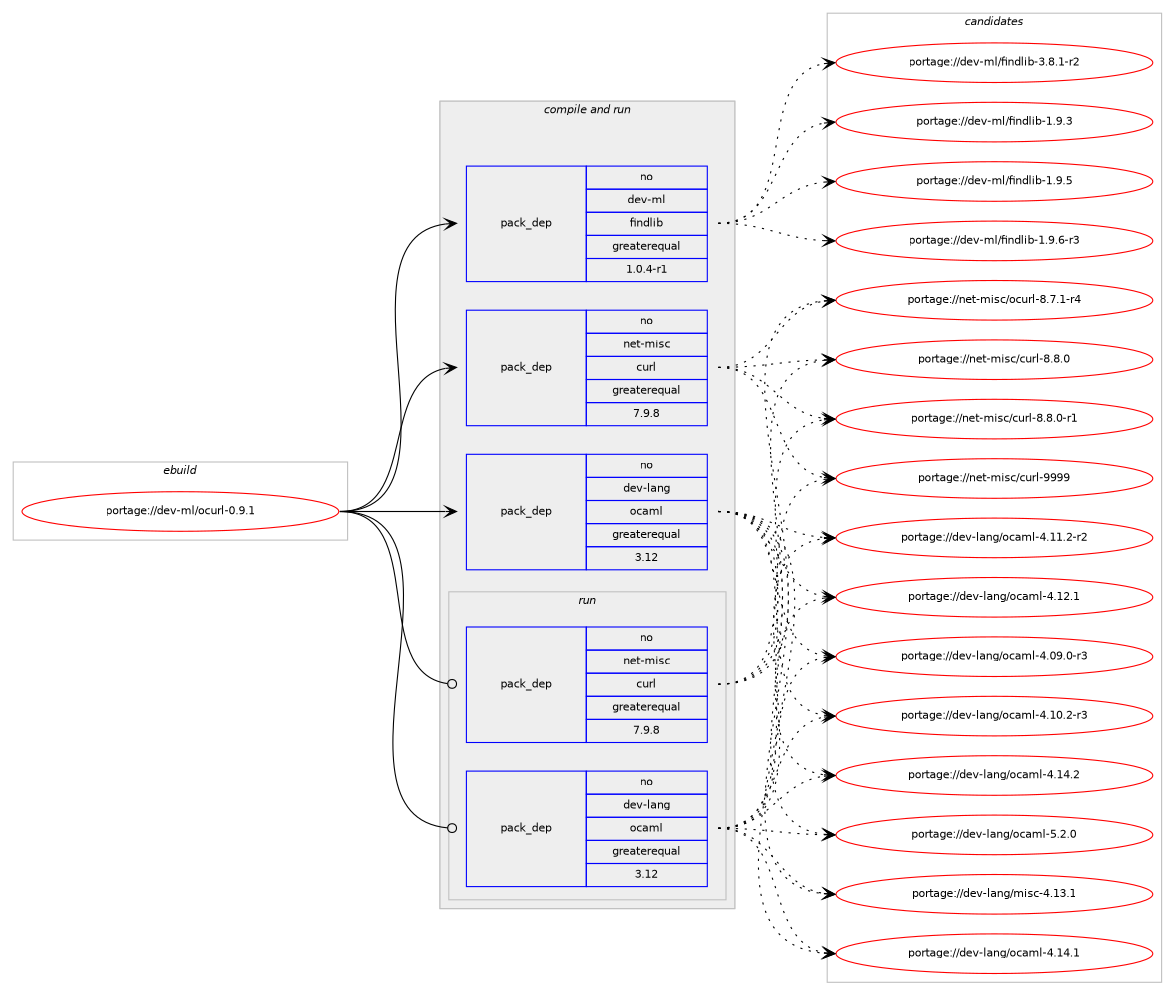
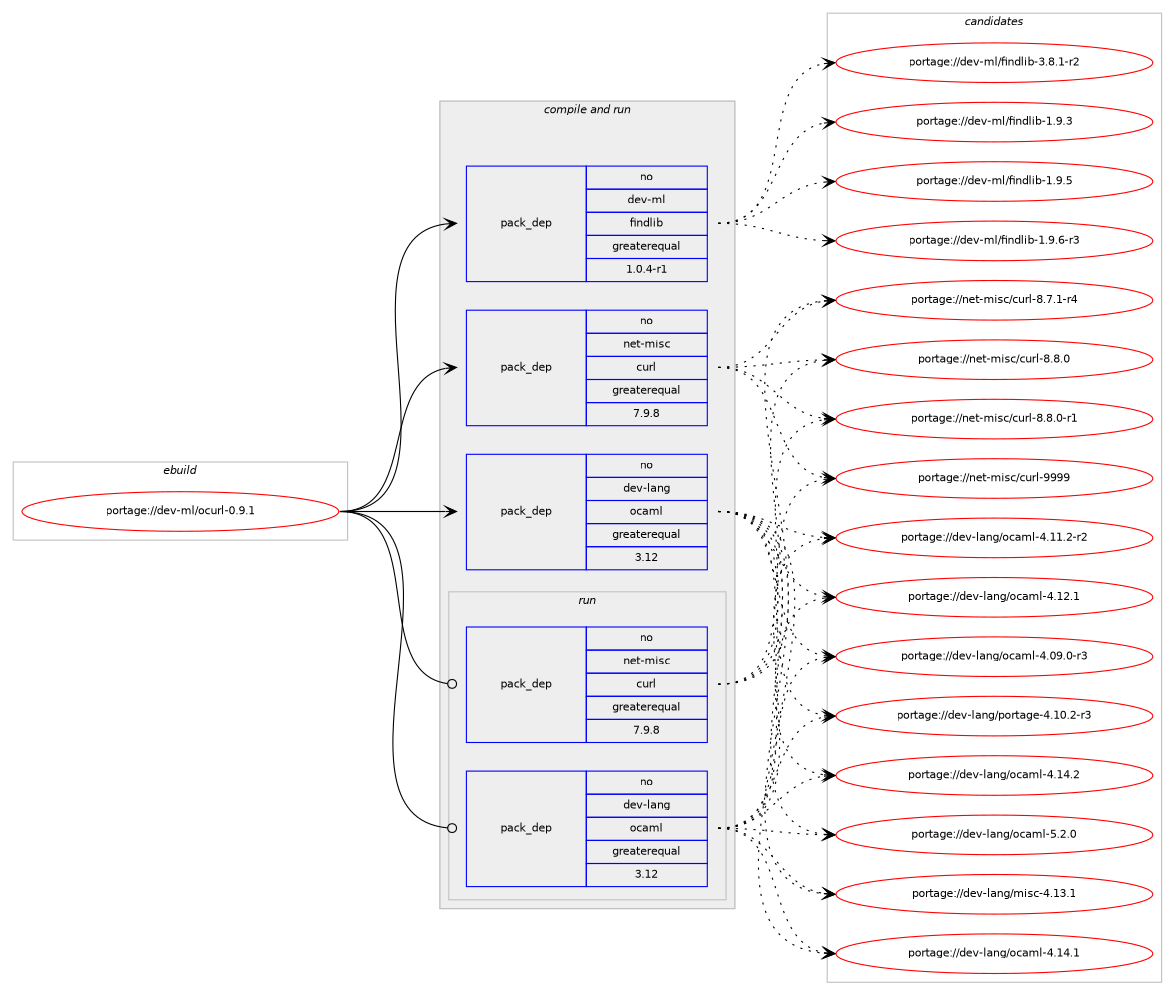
(994, 300) -> (994, 300)
(994, 716) -> (994, 716)
